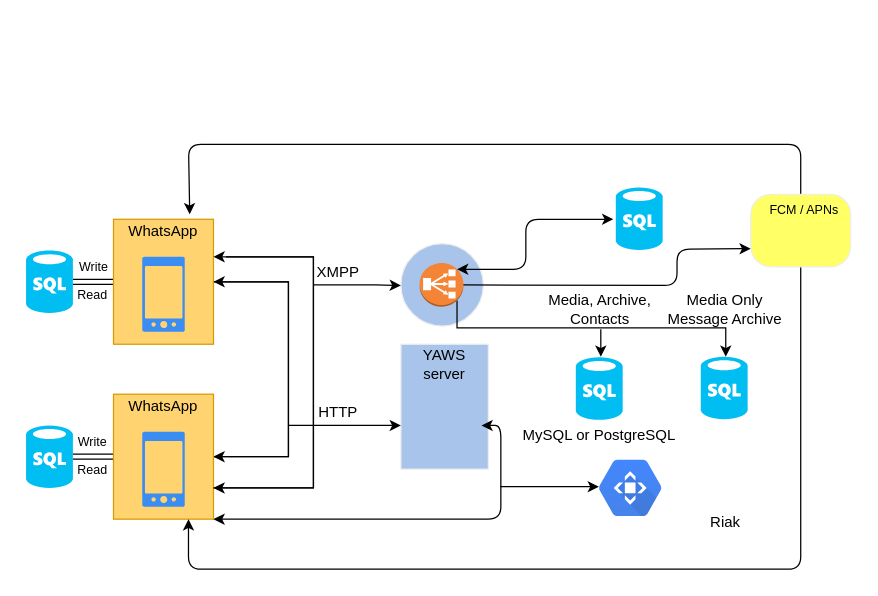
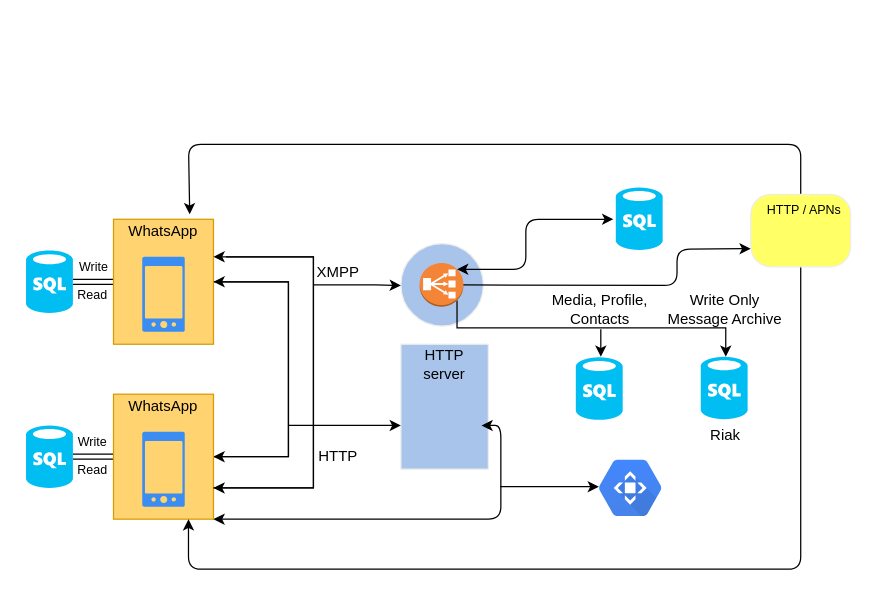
(804, 209) -> (804, 209)
(600, 309) -> (600, 309)
(725, 309) -> (725, 309)
(444, 364) -> (444, 364)
(338, 413) -> (338, 457)
(599, 436) -> none
(726, 523) -> (726, 436)
